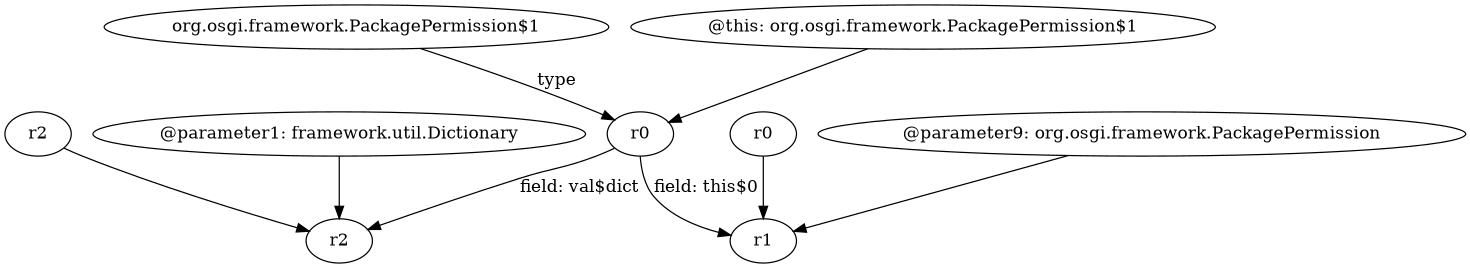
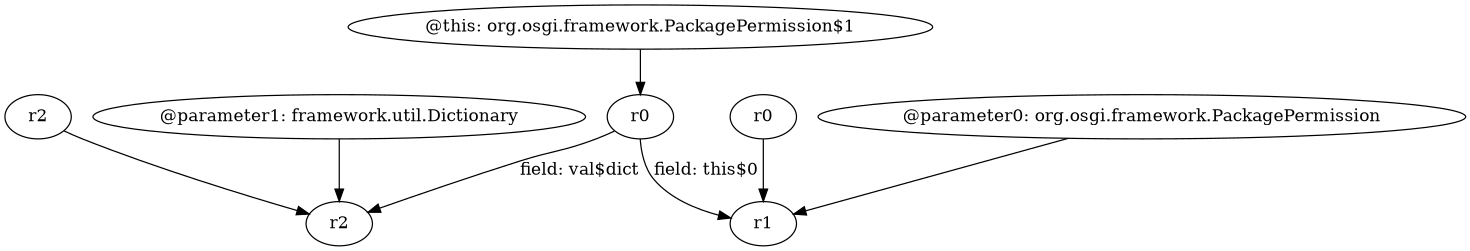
(356, 27) -> none
(1142, 134) -> (1142, 117)
